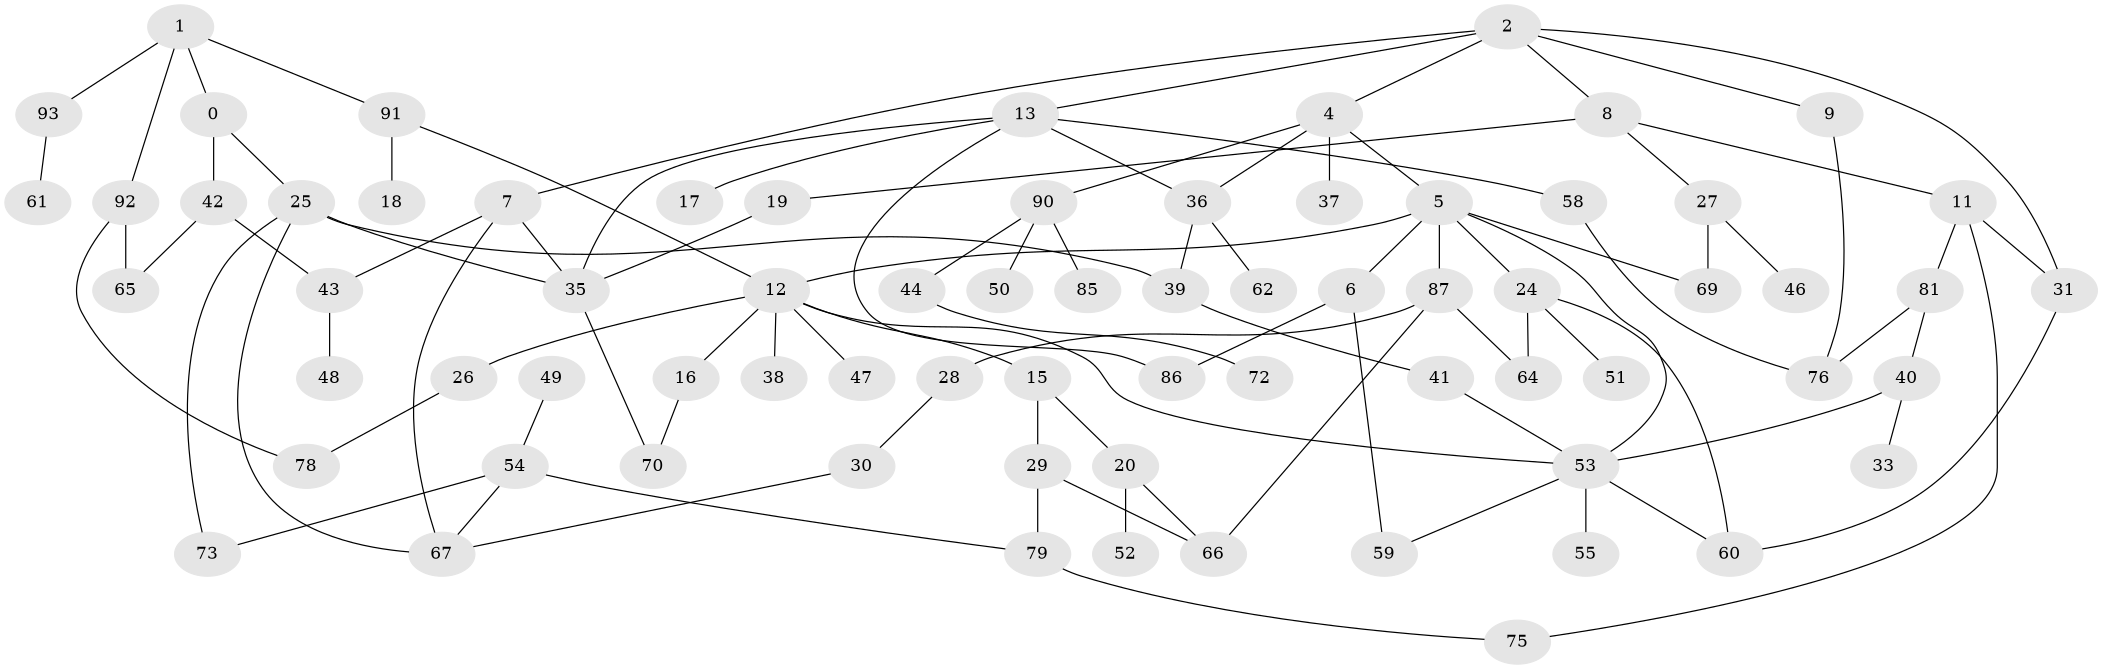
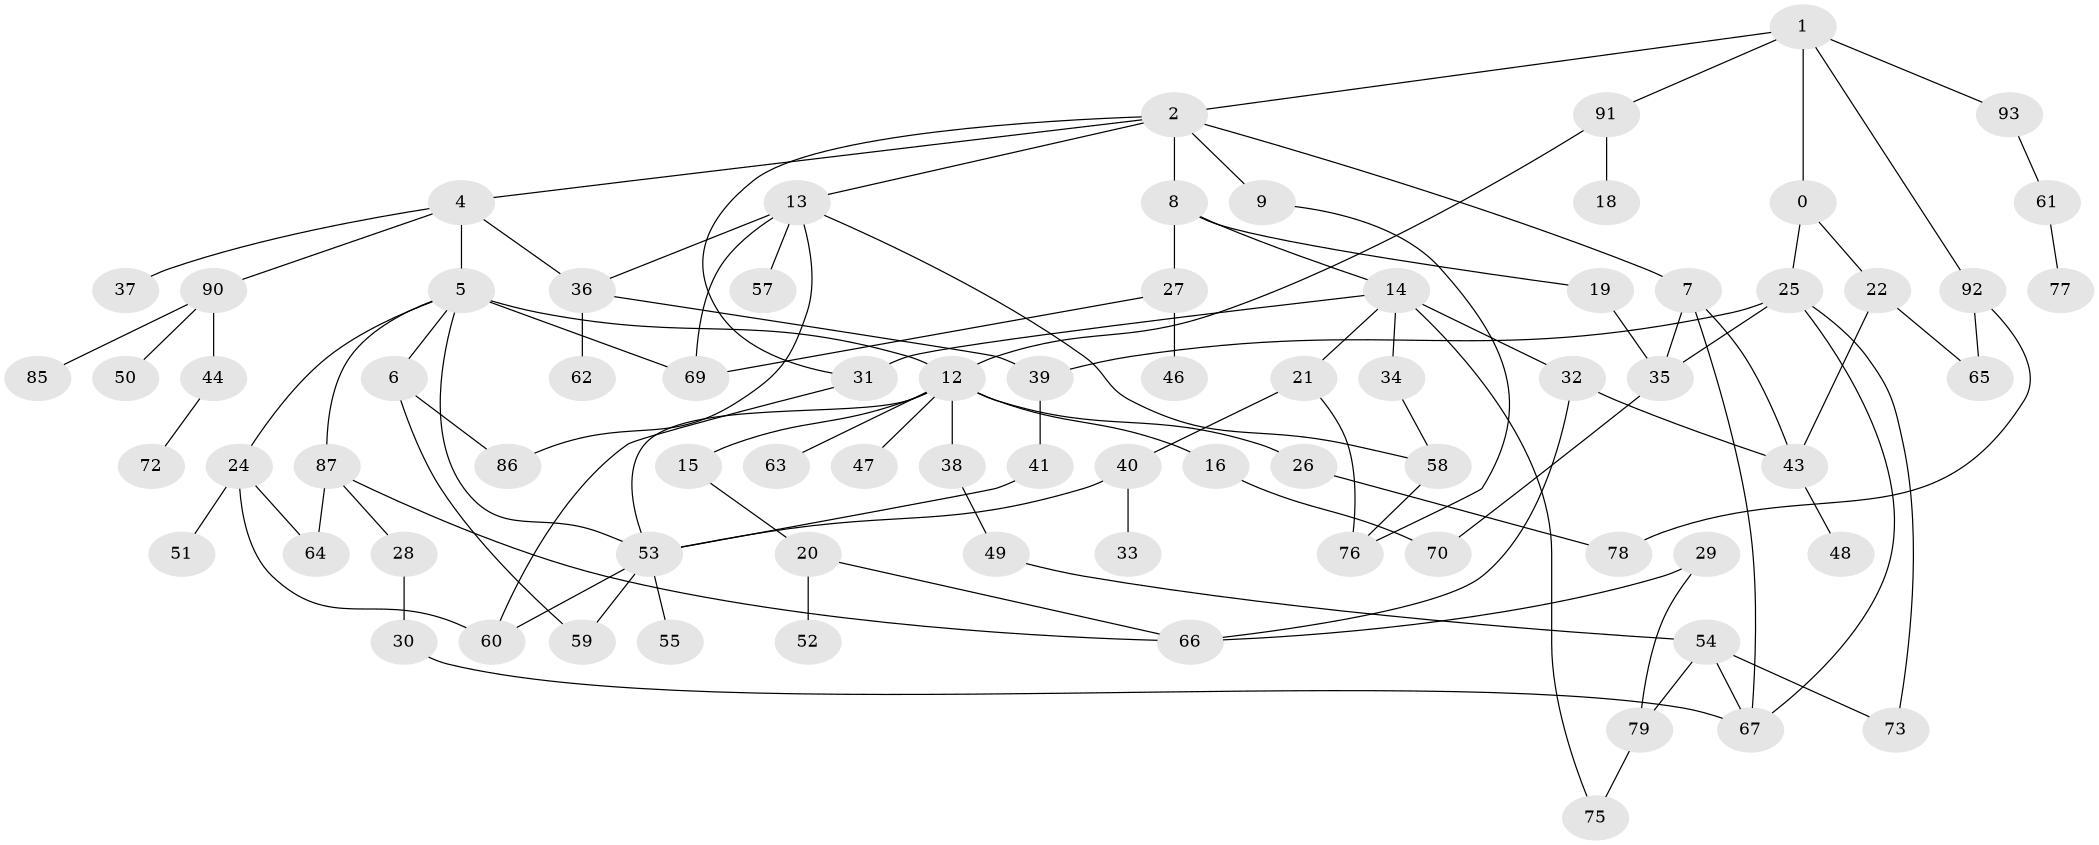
none -> (1489, 71)
(774, 143) -> (715, 276)
(214, 203) -> (1878, 291)
(690, 203) -> (763, 291)
(1963, 203) -> (1397, 291)
(1930, 291) -> (1304, 378)
none -> (2061, 291)
none -> (1392, 378)
none -> (1572, 378)
(1038, 423) -> none
none -> (776, 466)
none -> (971, 505)
